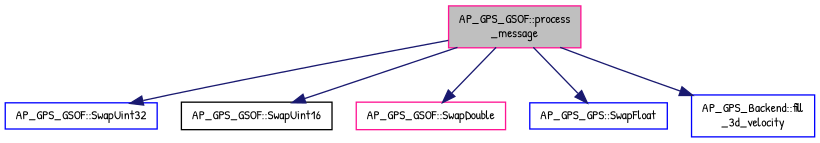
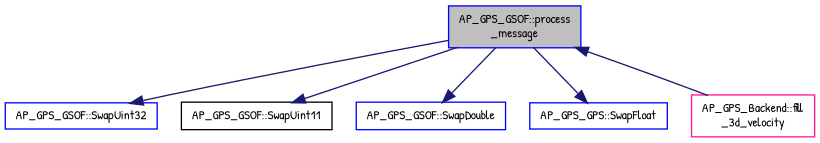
(515, 27) -> (515, 27)
(620, 70) -> (648, 73)
(257, 116) -> (257, 116)
(431, 116) -> (431, 116)
(753, 116) -> (753, 116)
